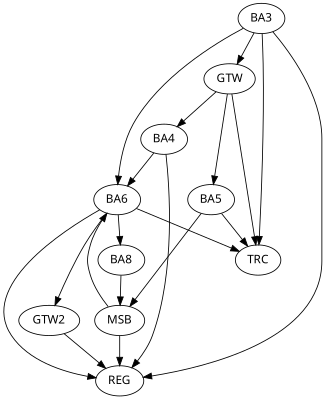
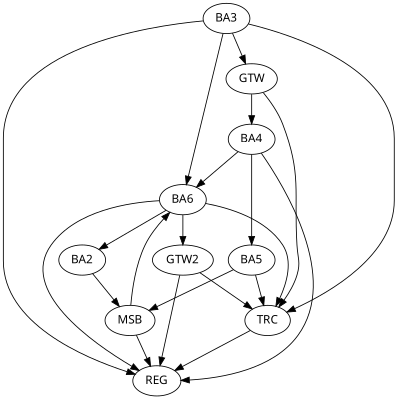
(221, 135) -> (252, 195)
(121, 260) -> (82, 260)
none -> (223, 288)
none -> (216, 348)
